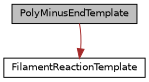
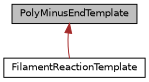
(81, 36) -> (68, 46)
